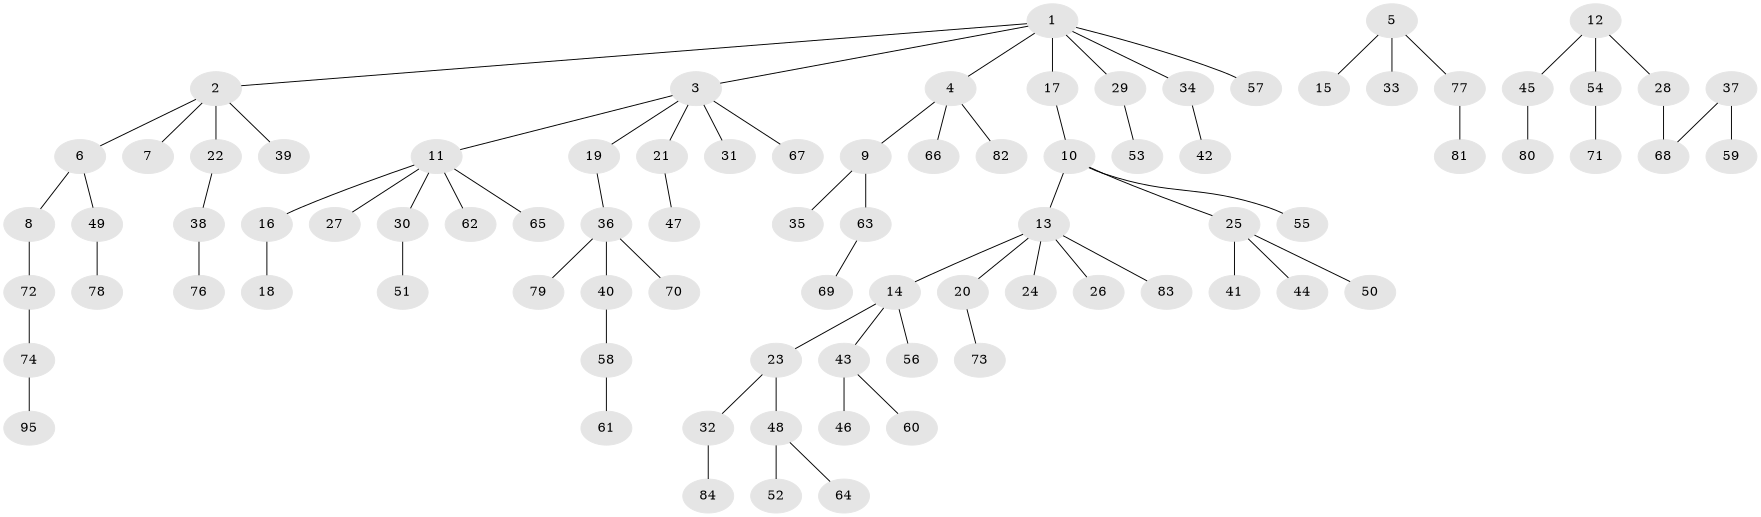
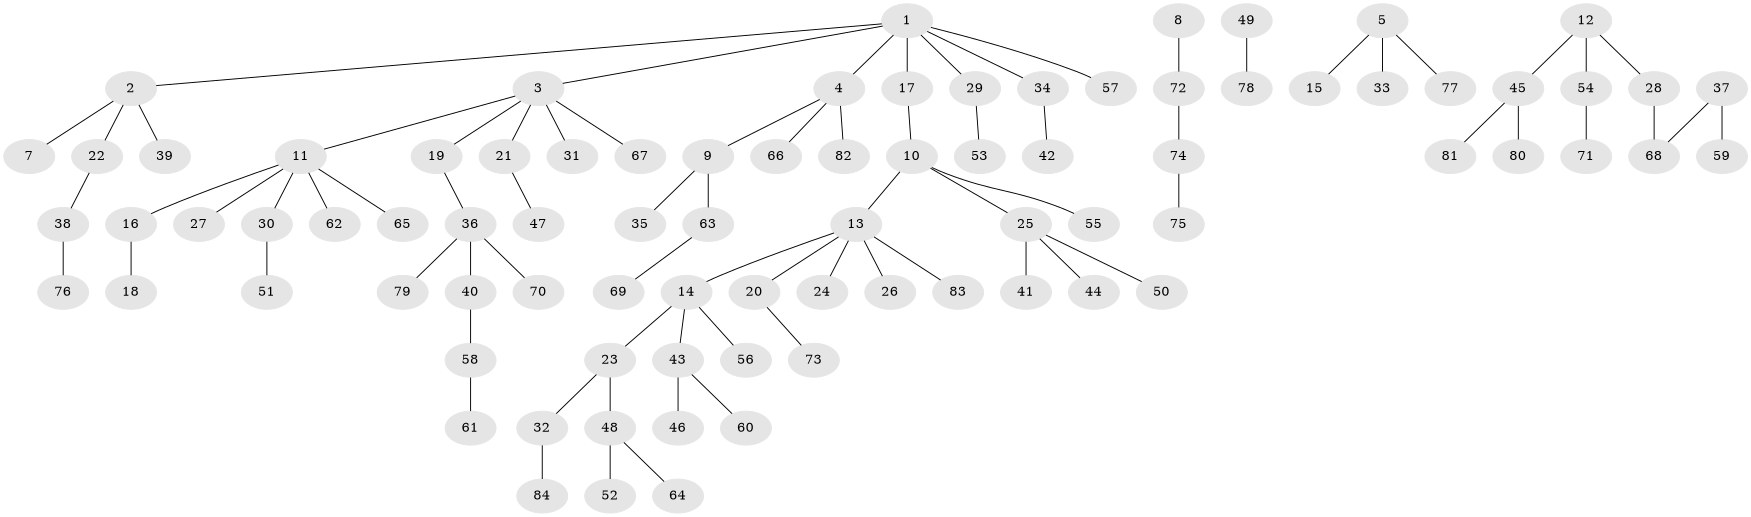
(1460, 123) -> (1484, 123)
(80, 157) -> none
(29, 428) -> (1179, 224)
